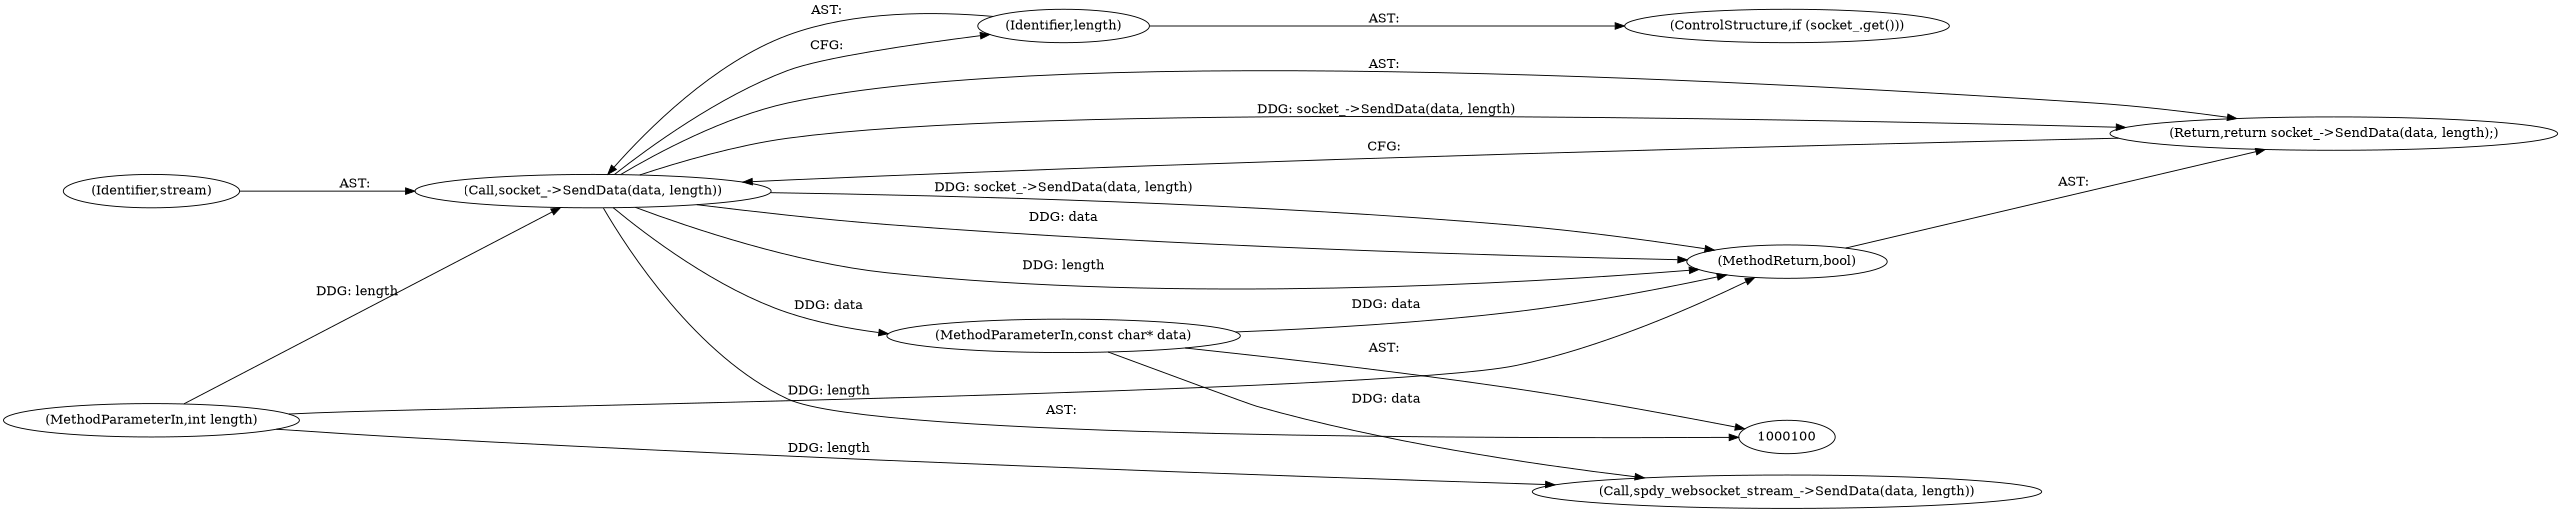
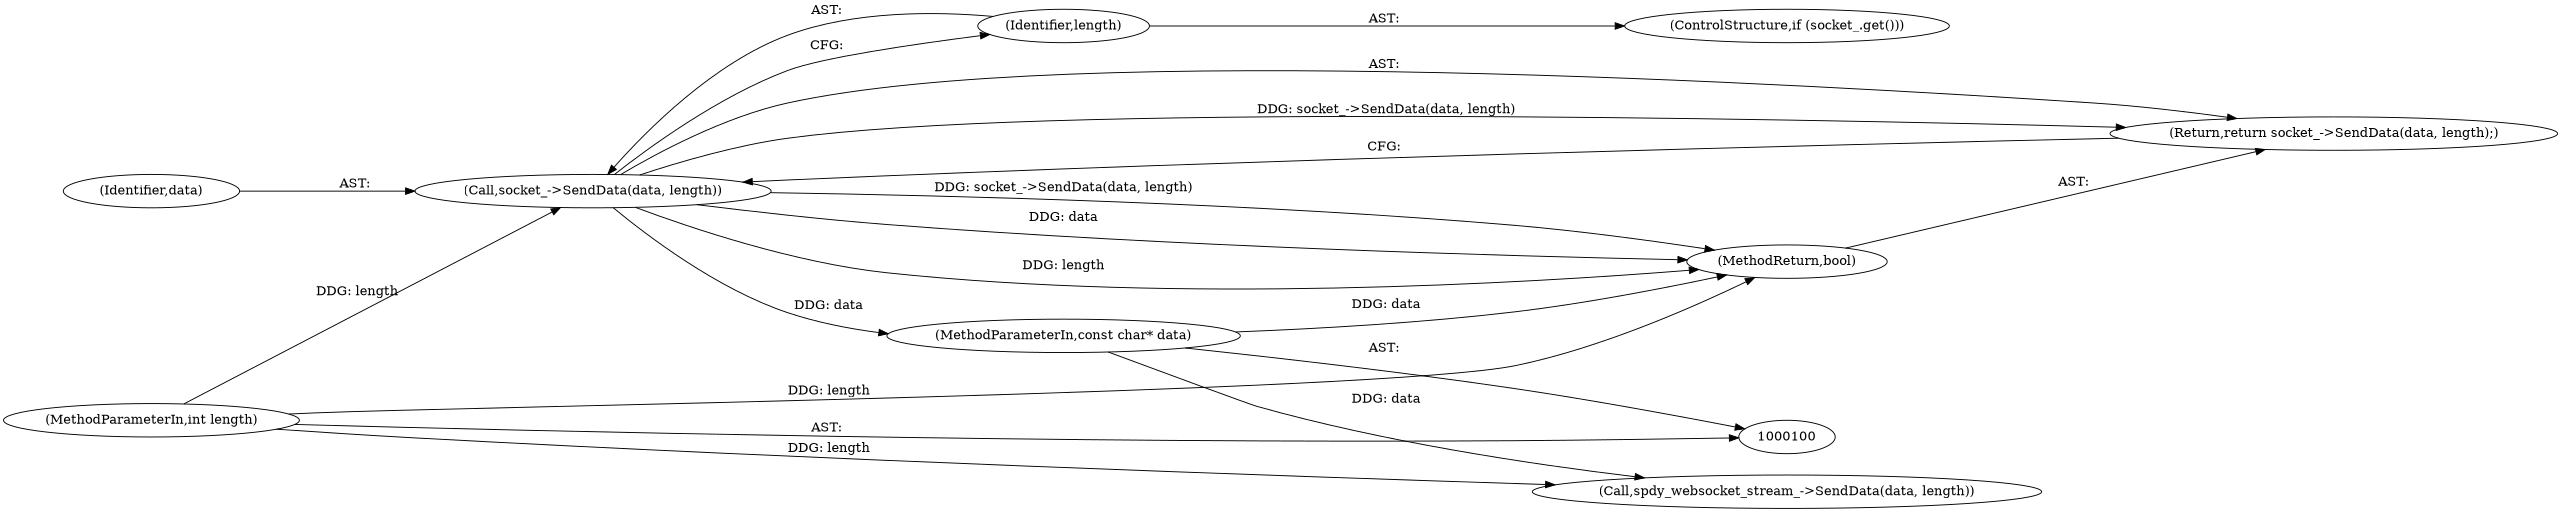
(151, 191) -> (151, 191)
(1123, 431) -> (1012, 439)
